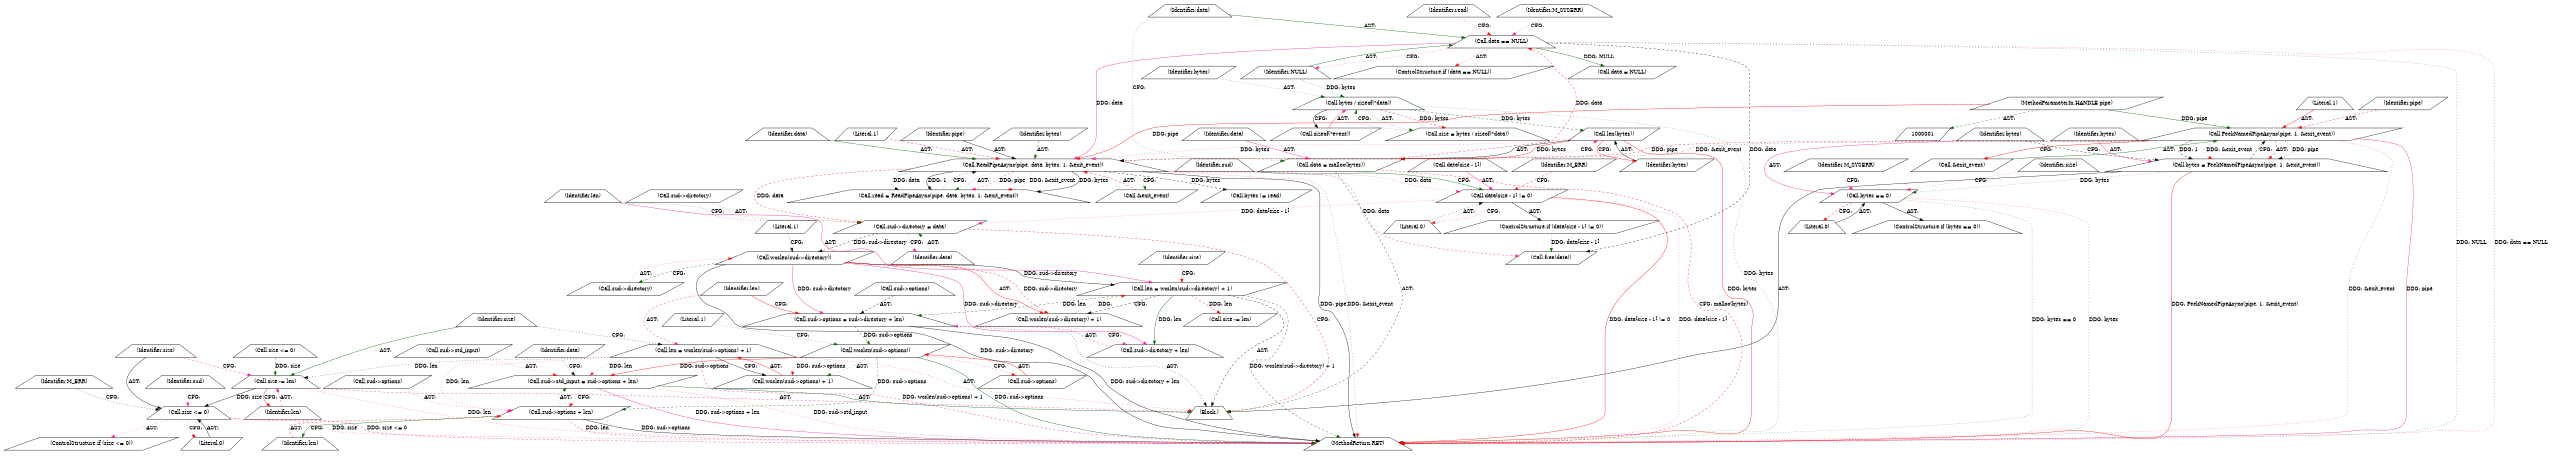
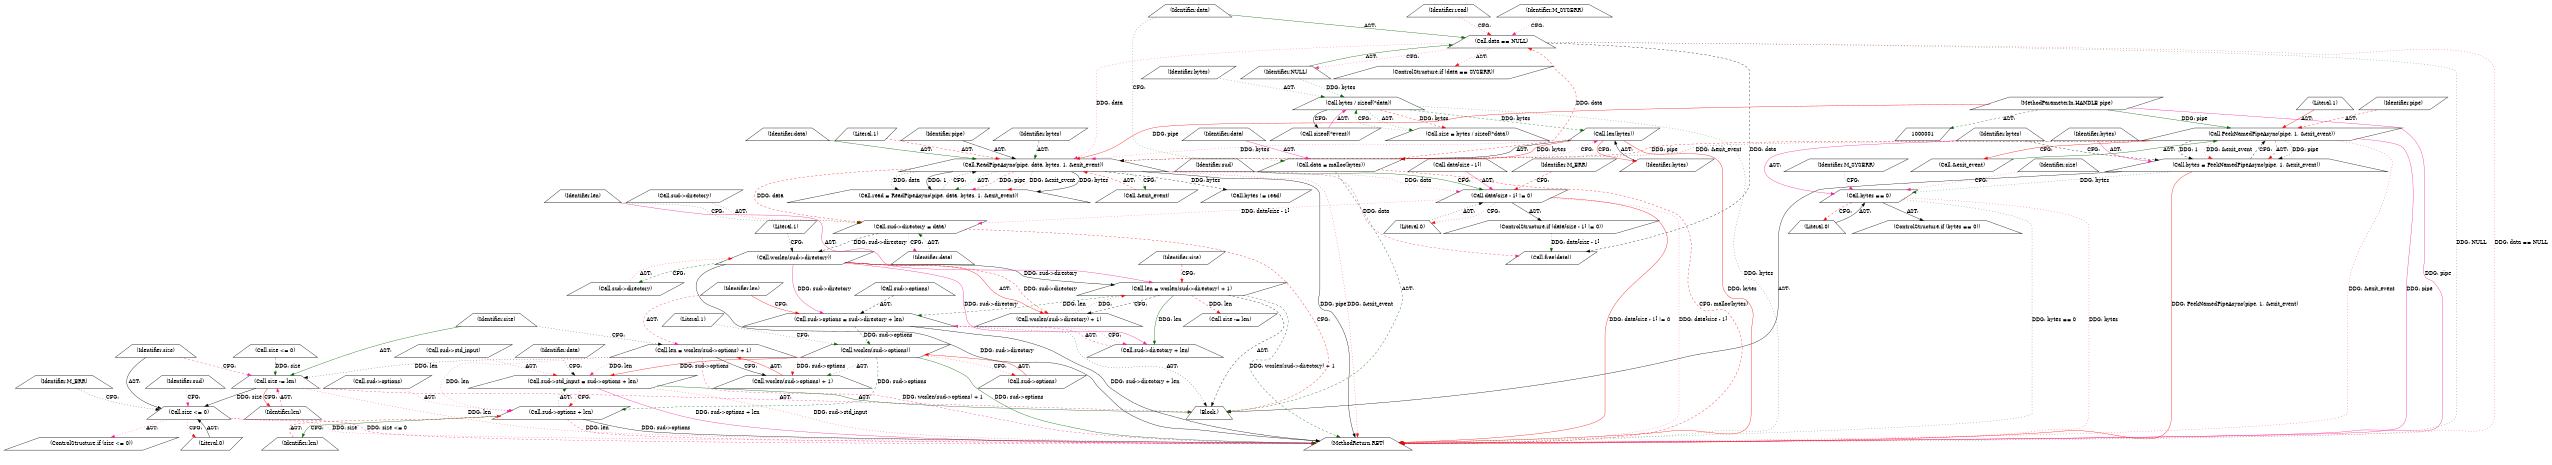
(1228, 53) -> (1228, 53)
(1444, 73) -> (1444, 73)
(1622, 73) -> none
(991, 392) -> none
none -> (2443, 407)
